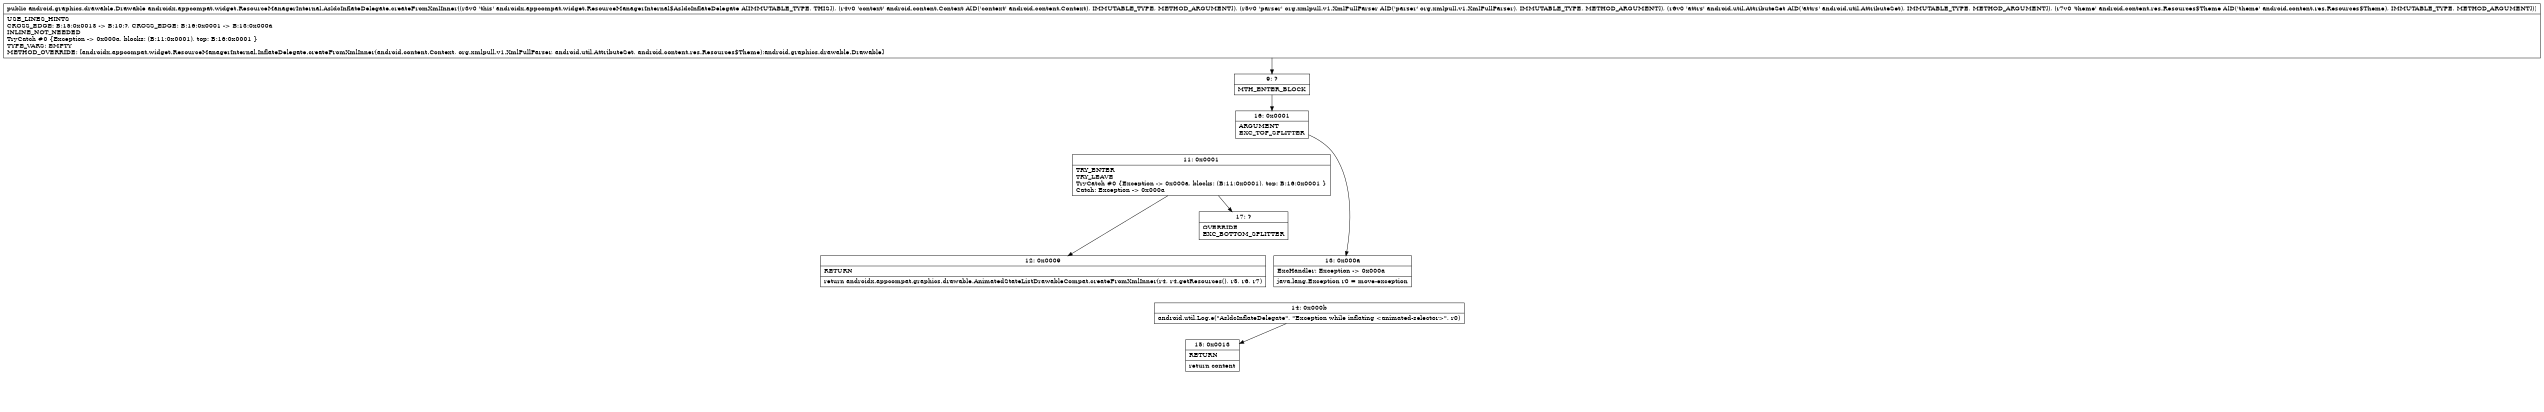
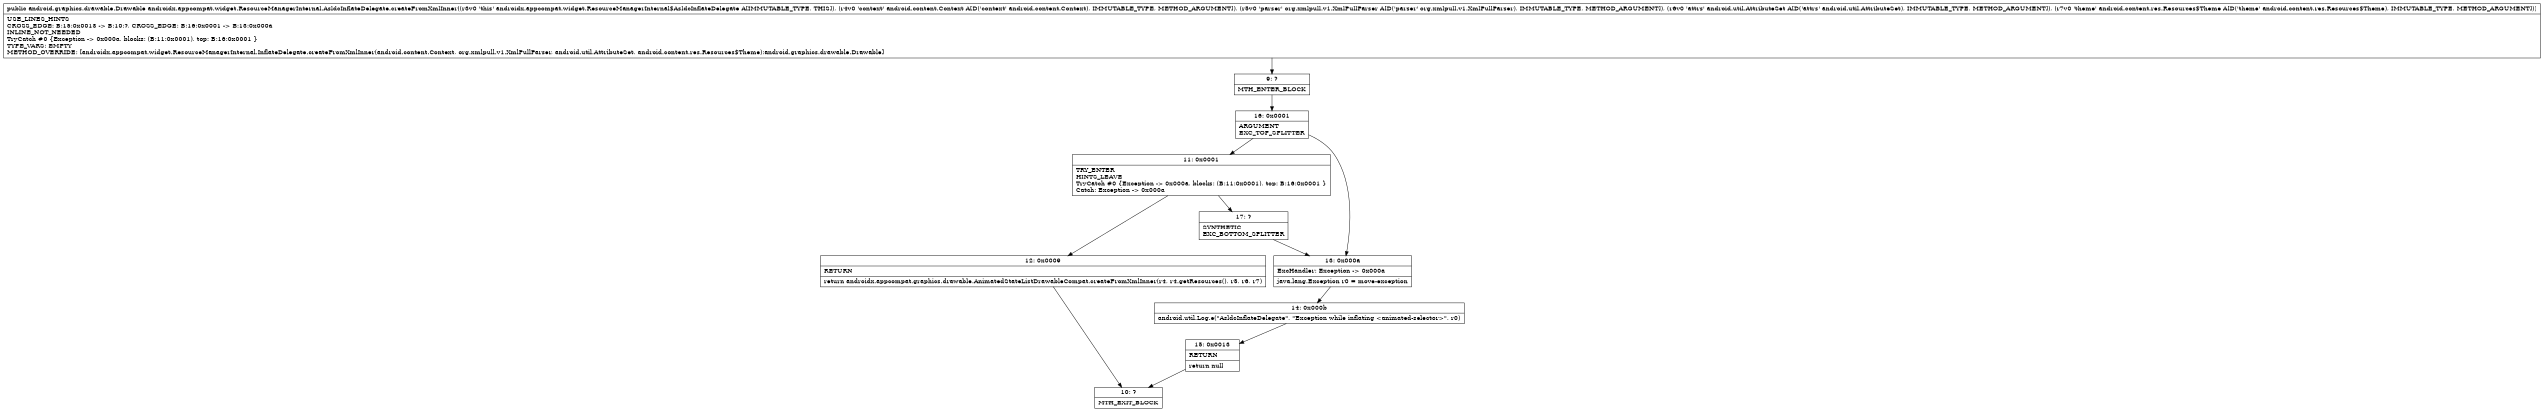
none -> (1243, 145)
(1095, 177) -> (1099, 177)
(1220, 228) -> (1222, 228)
none -> (1289, 247)
none -> (1325, 293)
(1212, 366) -> (1206, 366)
none -> (1128, 398)
